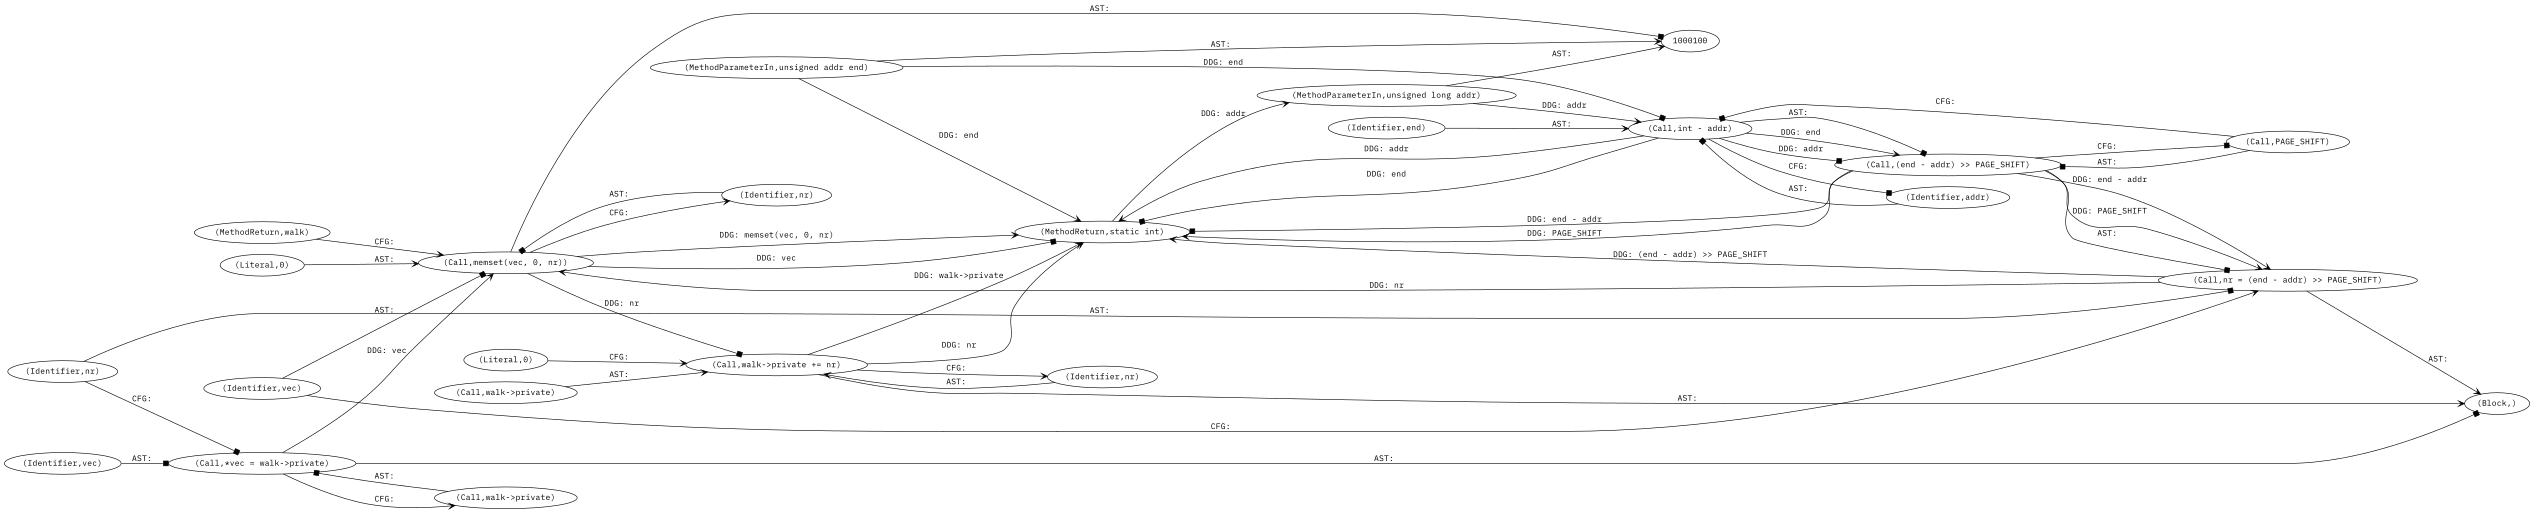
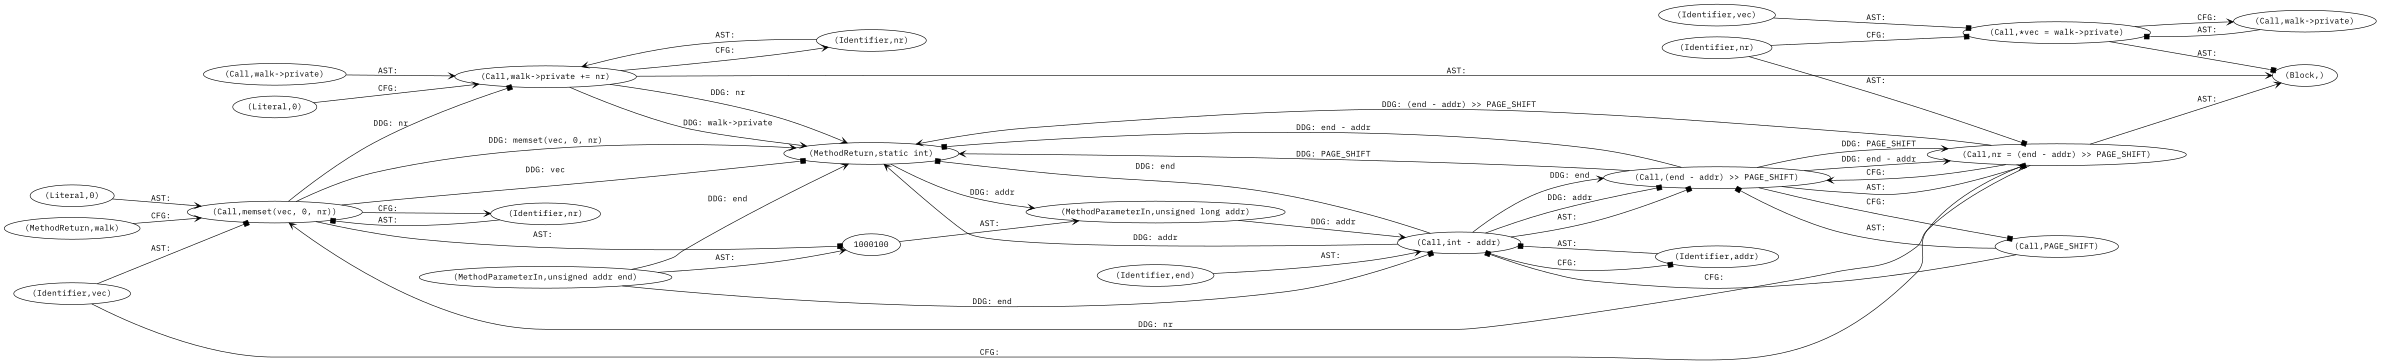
(1553, 68) -> (986, 232)
none -> (1920, 177)
(391, 372) -> none
